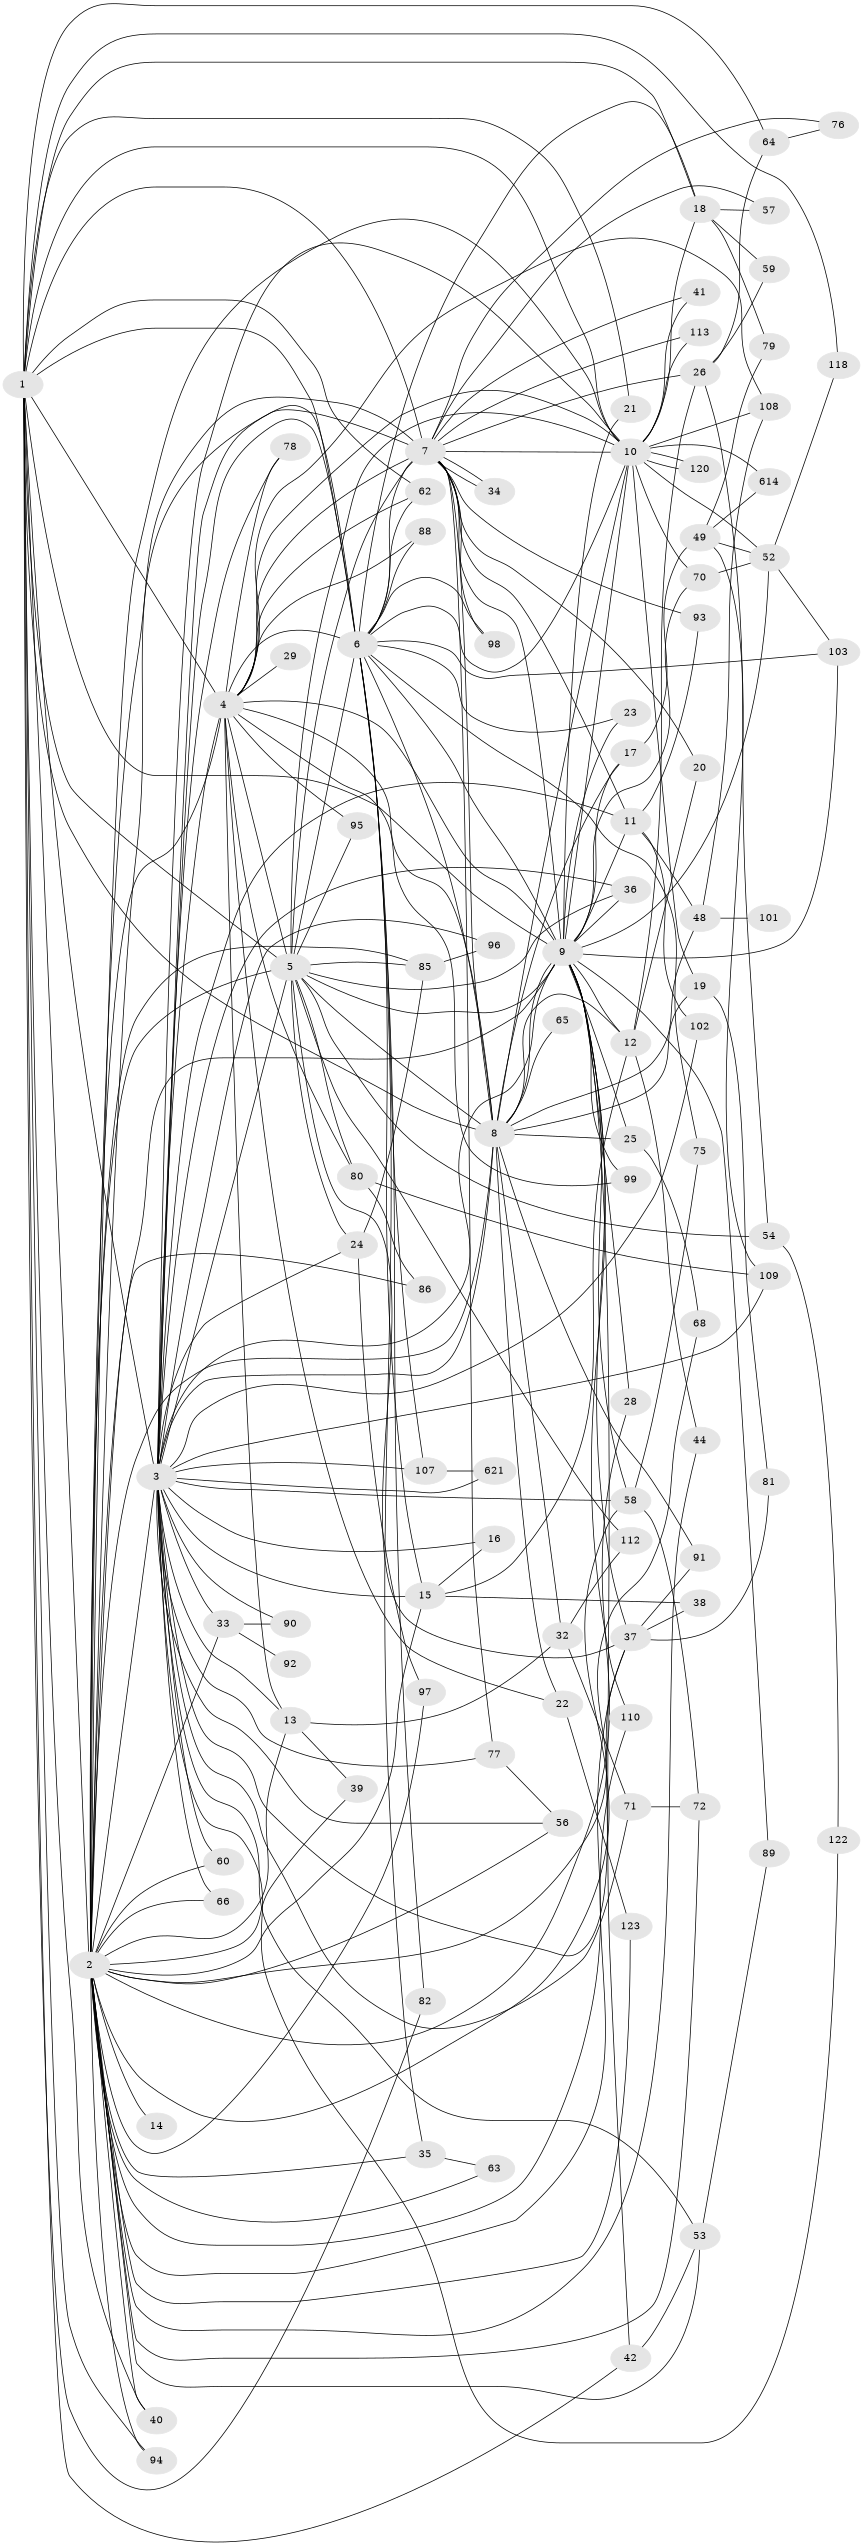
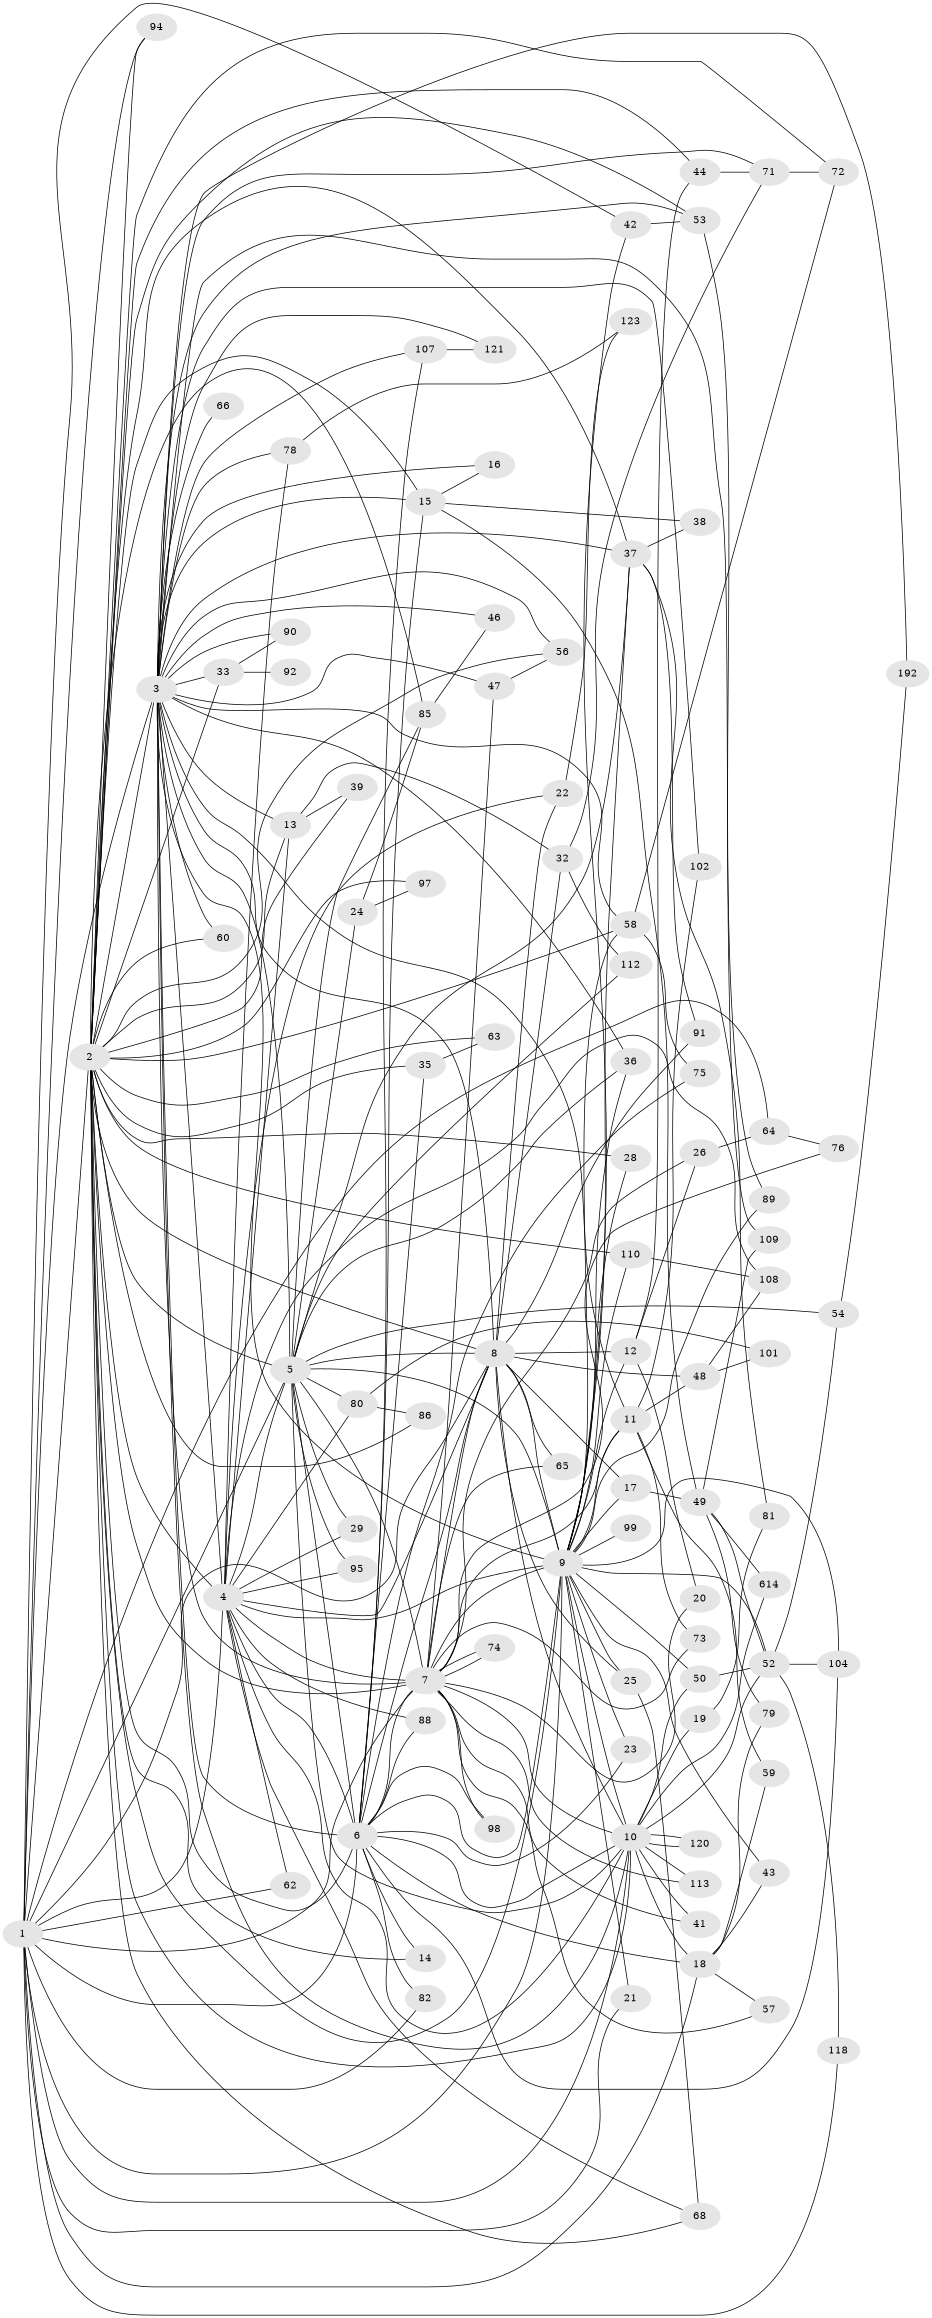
none -> (735, 172)
(737, 330) -> (718, 1571)
(700, 430) -> (700, 1267)
(495, 492) -> (495, 1648)
(394, 536) -> (386, 1903)
(700, 578) -> (700, 1679)
(700, 618) -> (700, 1639)
(839, 652) -> (839, 1664)
(744, 845) -> (814, 1491)
(445, 944) -> (366, 1981)
(495, 946) -> (495, 618)
(633, 1099) -> none
(559, 1240) -> (552, 1322)
(207, 1323) -> none
(593, 1340) -> (653, 909)
none -> (314, 1453)
(495, 1471) -> (495, 350)
none -> (453, 1534)
(495, 1755) -> (495, 686)
(839, 1840) -> (908, 674)
none -> (769, 1873)
(142, 1910) -> none
(365, 2293) -> (459, 384)
(157, 2421) -> none
